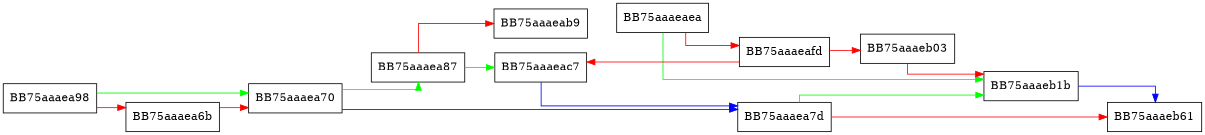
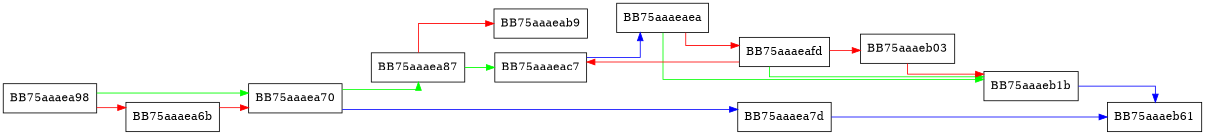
(884, 95) -> (867, 77)
(623, 106) -> (622, 57)
(965, 117) -> (965, 117)
